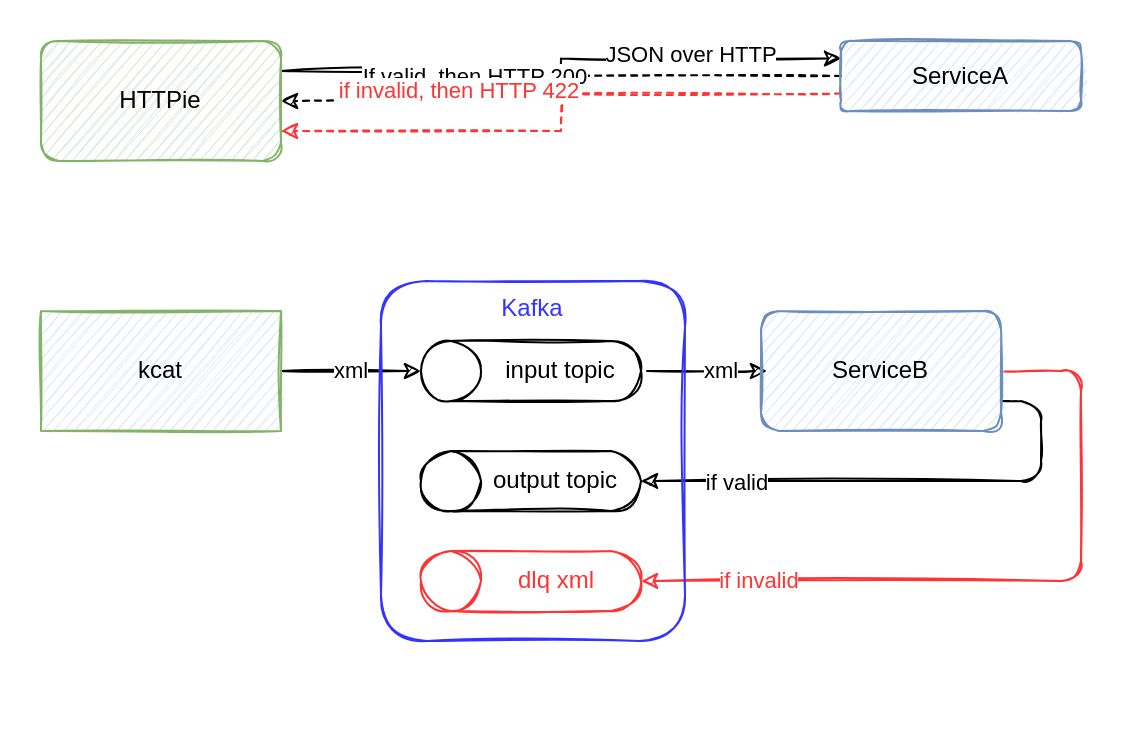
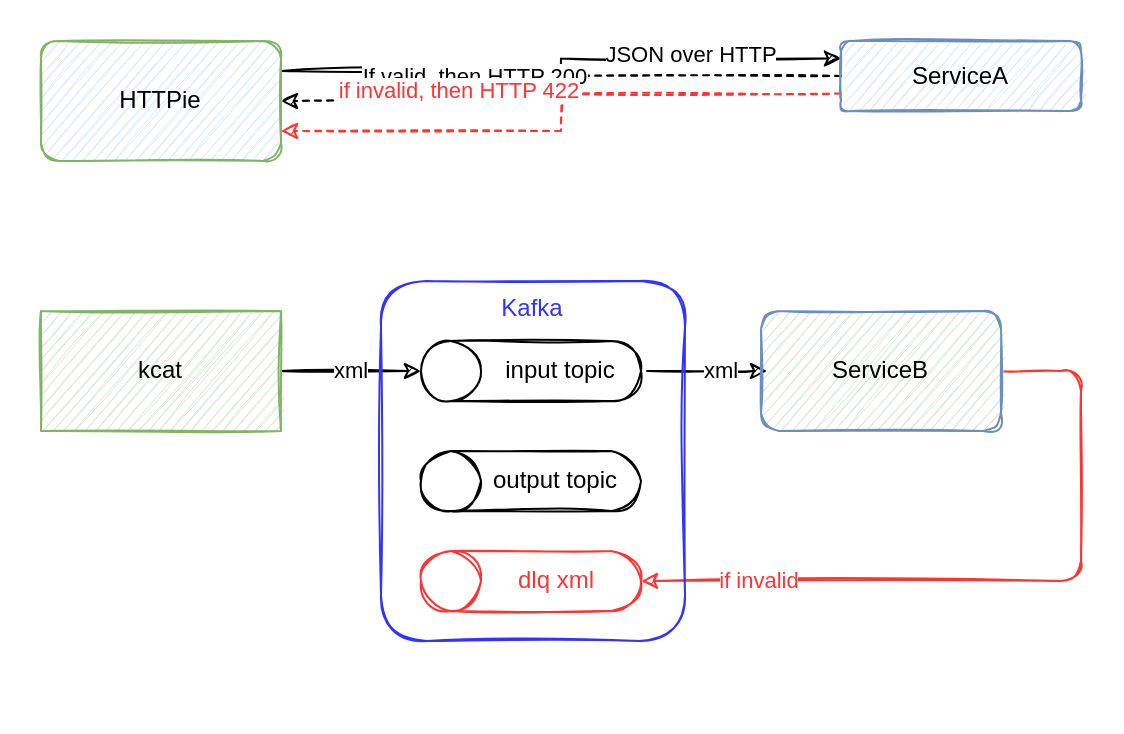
(161, 101) -> (161, 101)
(161, 371) -> (161, 371)
(881, 371) -> (881, 371)
(909, 481) -> none
